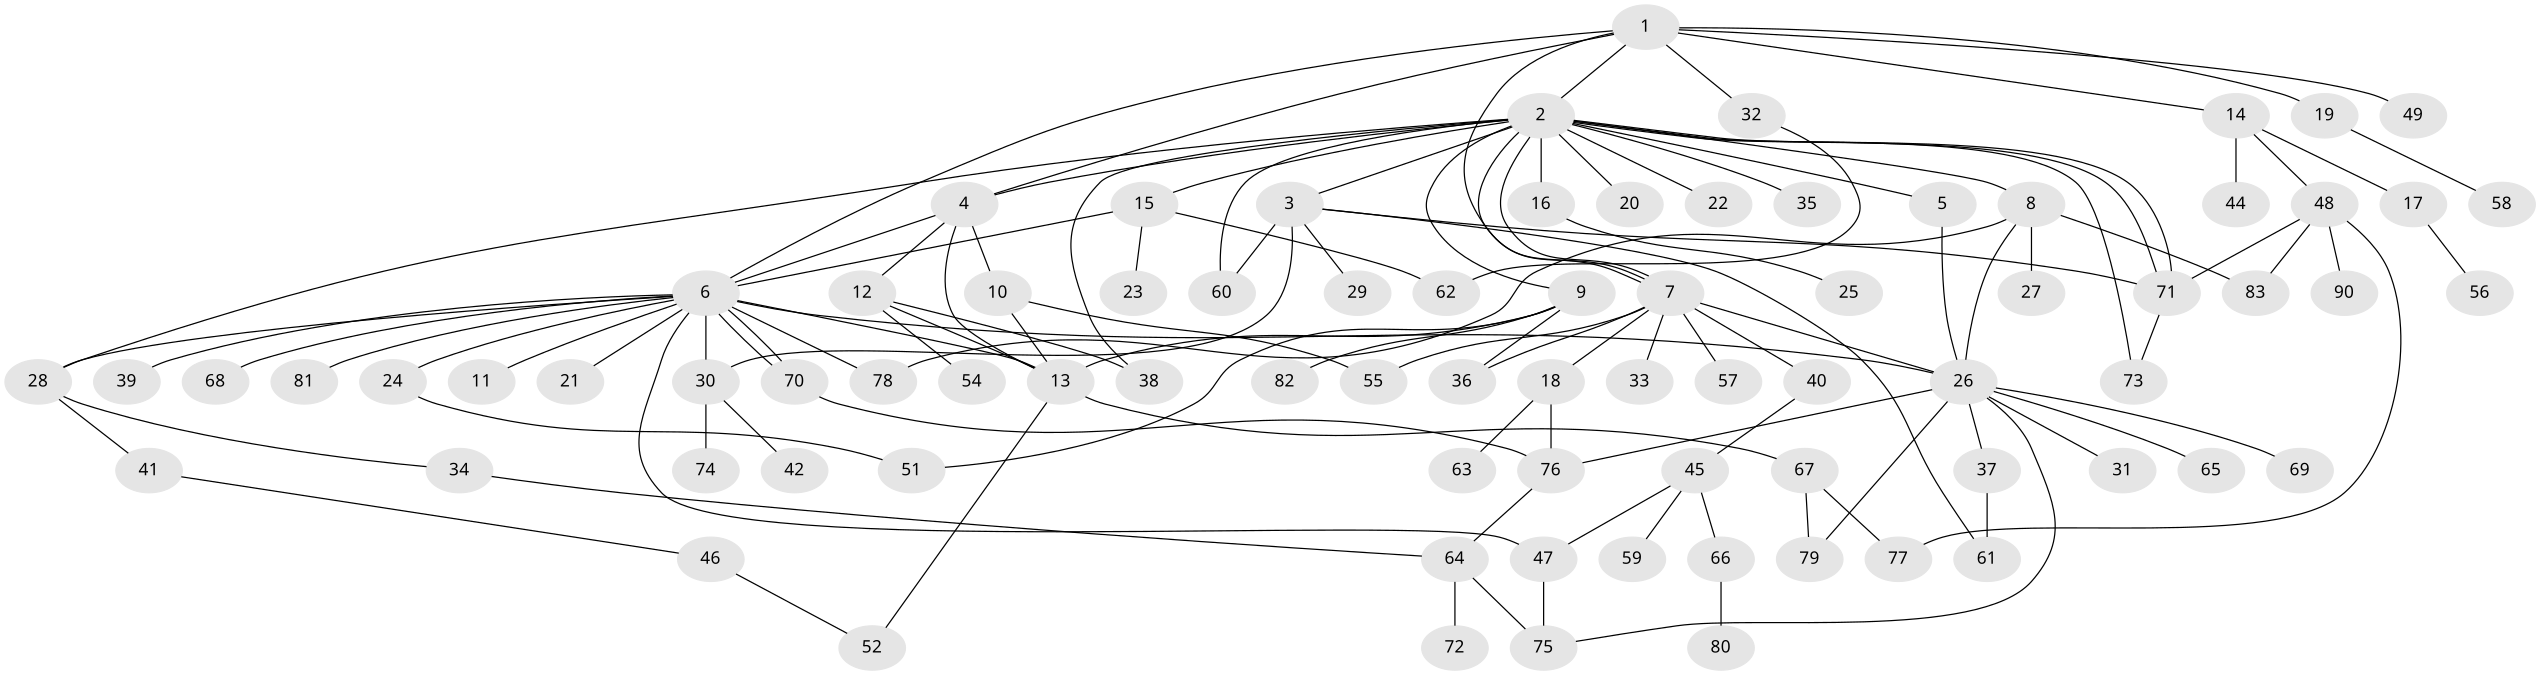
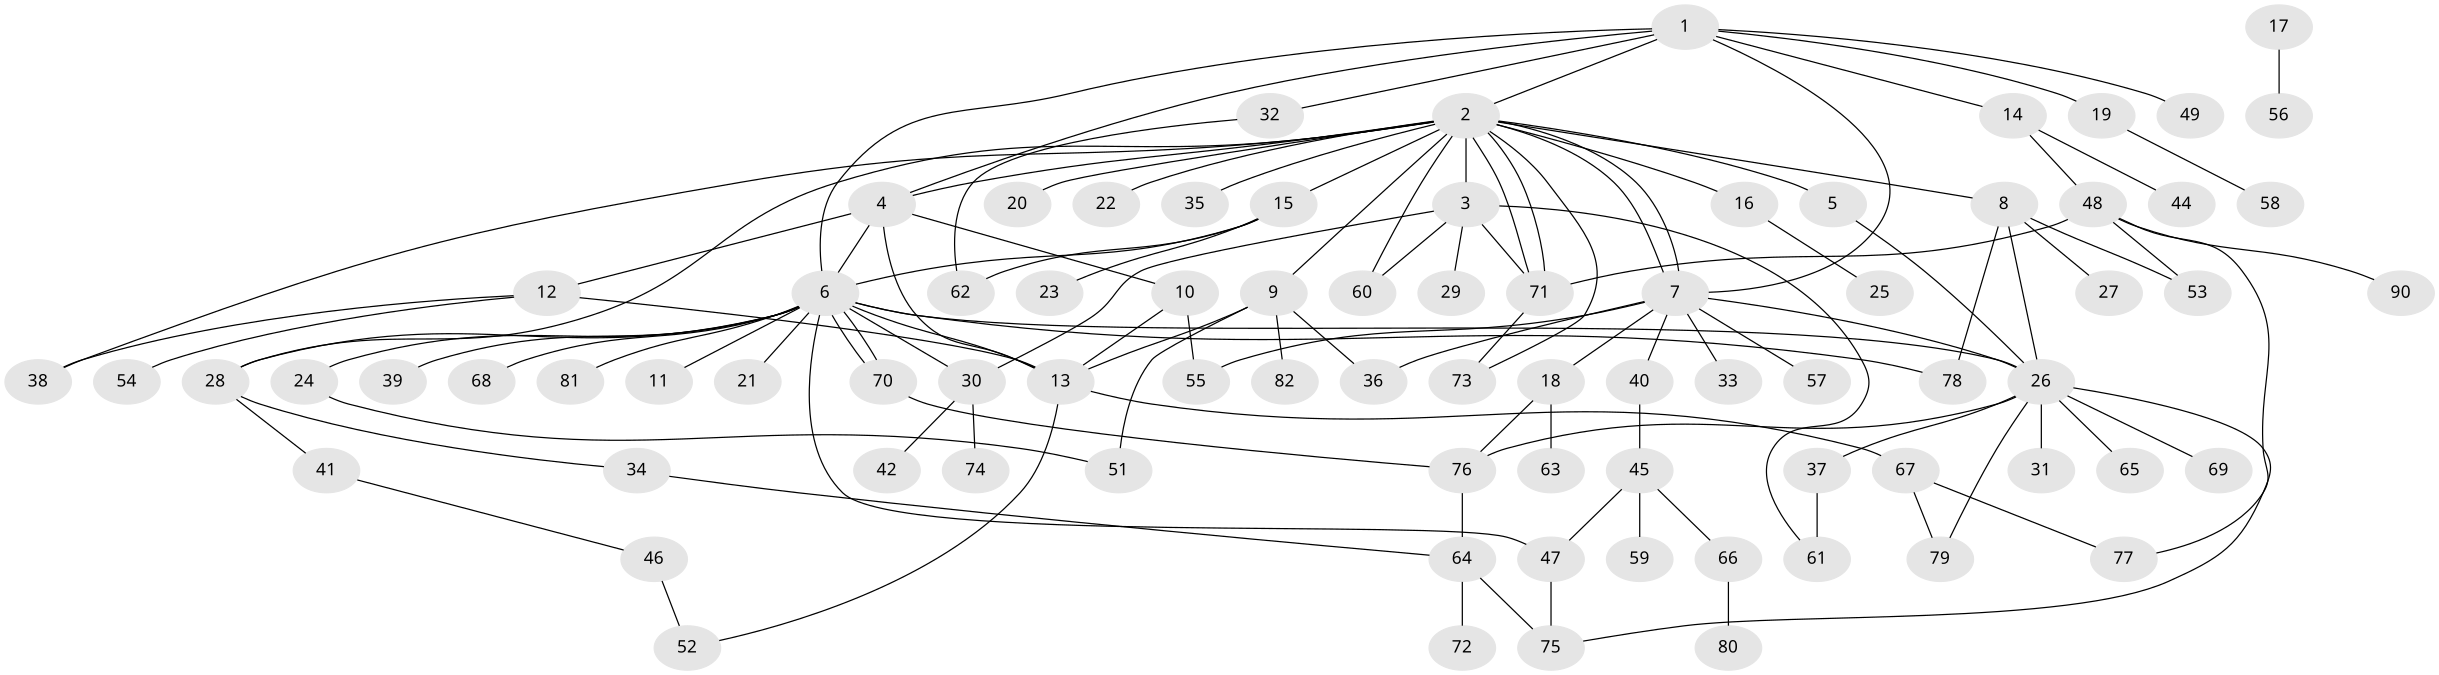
(2325, 160) -> none
(2256, 293) -> (2198, 293)
